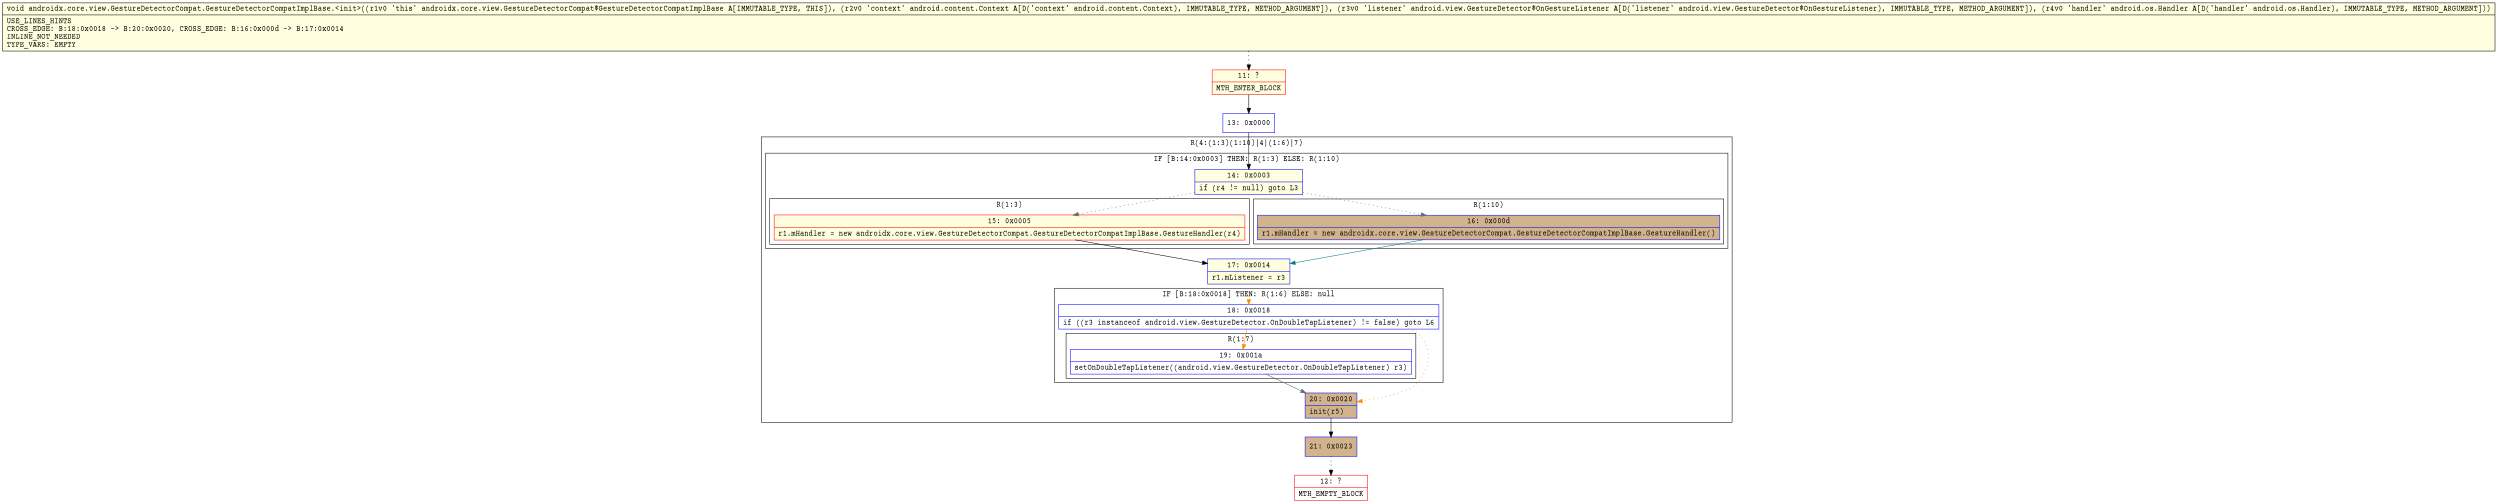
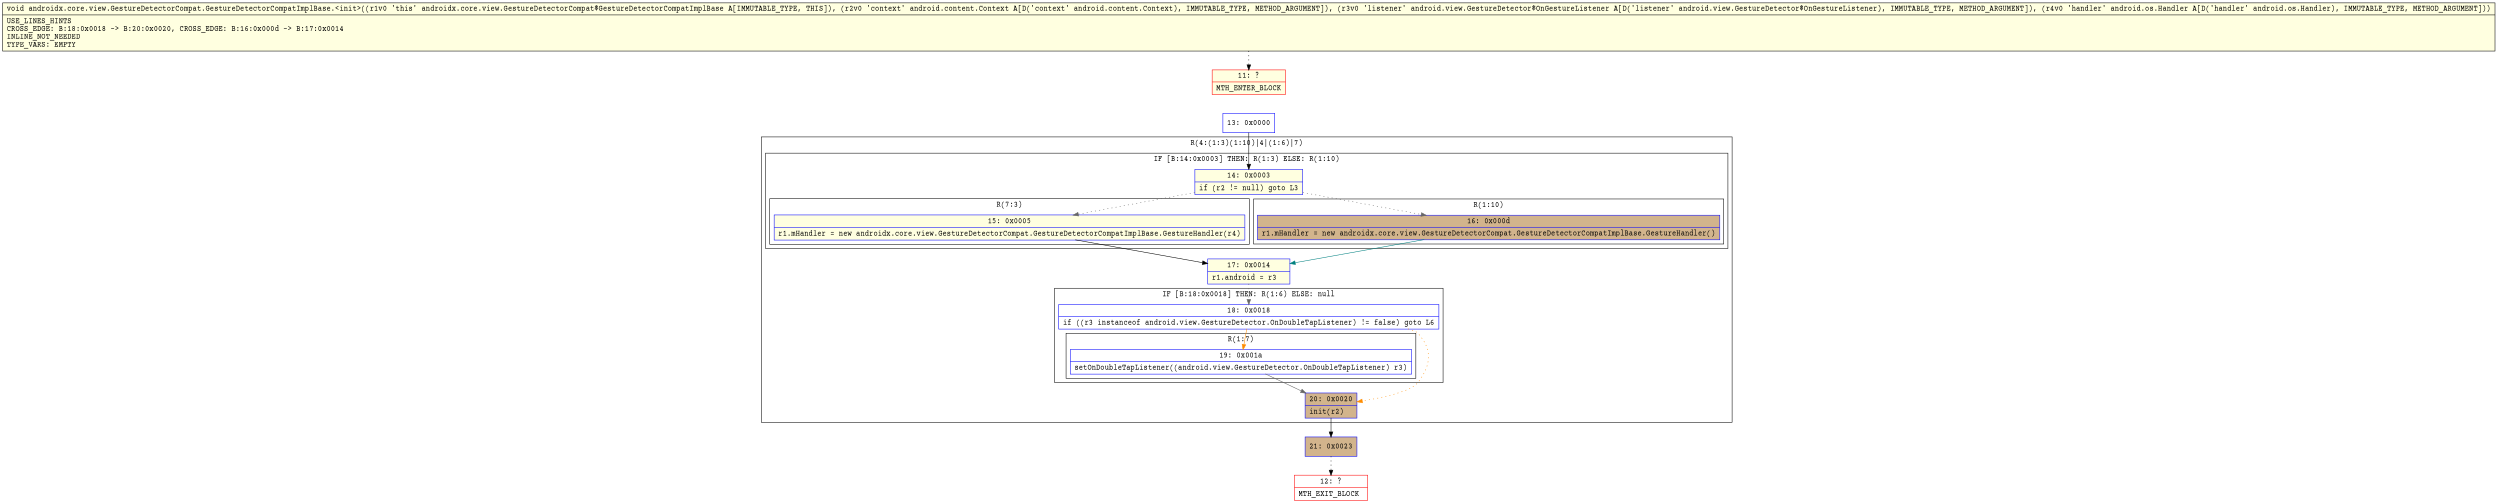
(1249, 101) -> none
(1249, 188) -> (1249, 188)
(1010, 205) -> (1010, 205)
(1010, 228) -> (1010, 228)
(1249, 278) -> (1244, 278)
(1249, 292) -> (1249, 292)
(1327, 412) -> (1327, 412)
(1331, 494) -> (1329, 494)
